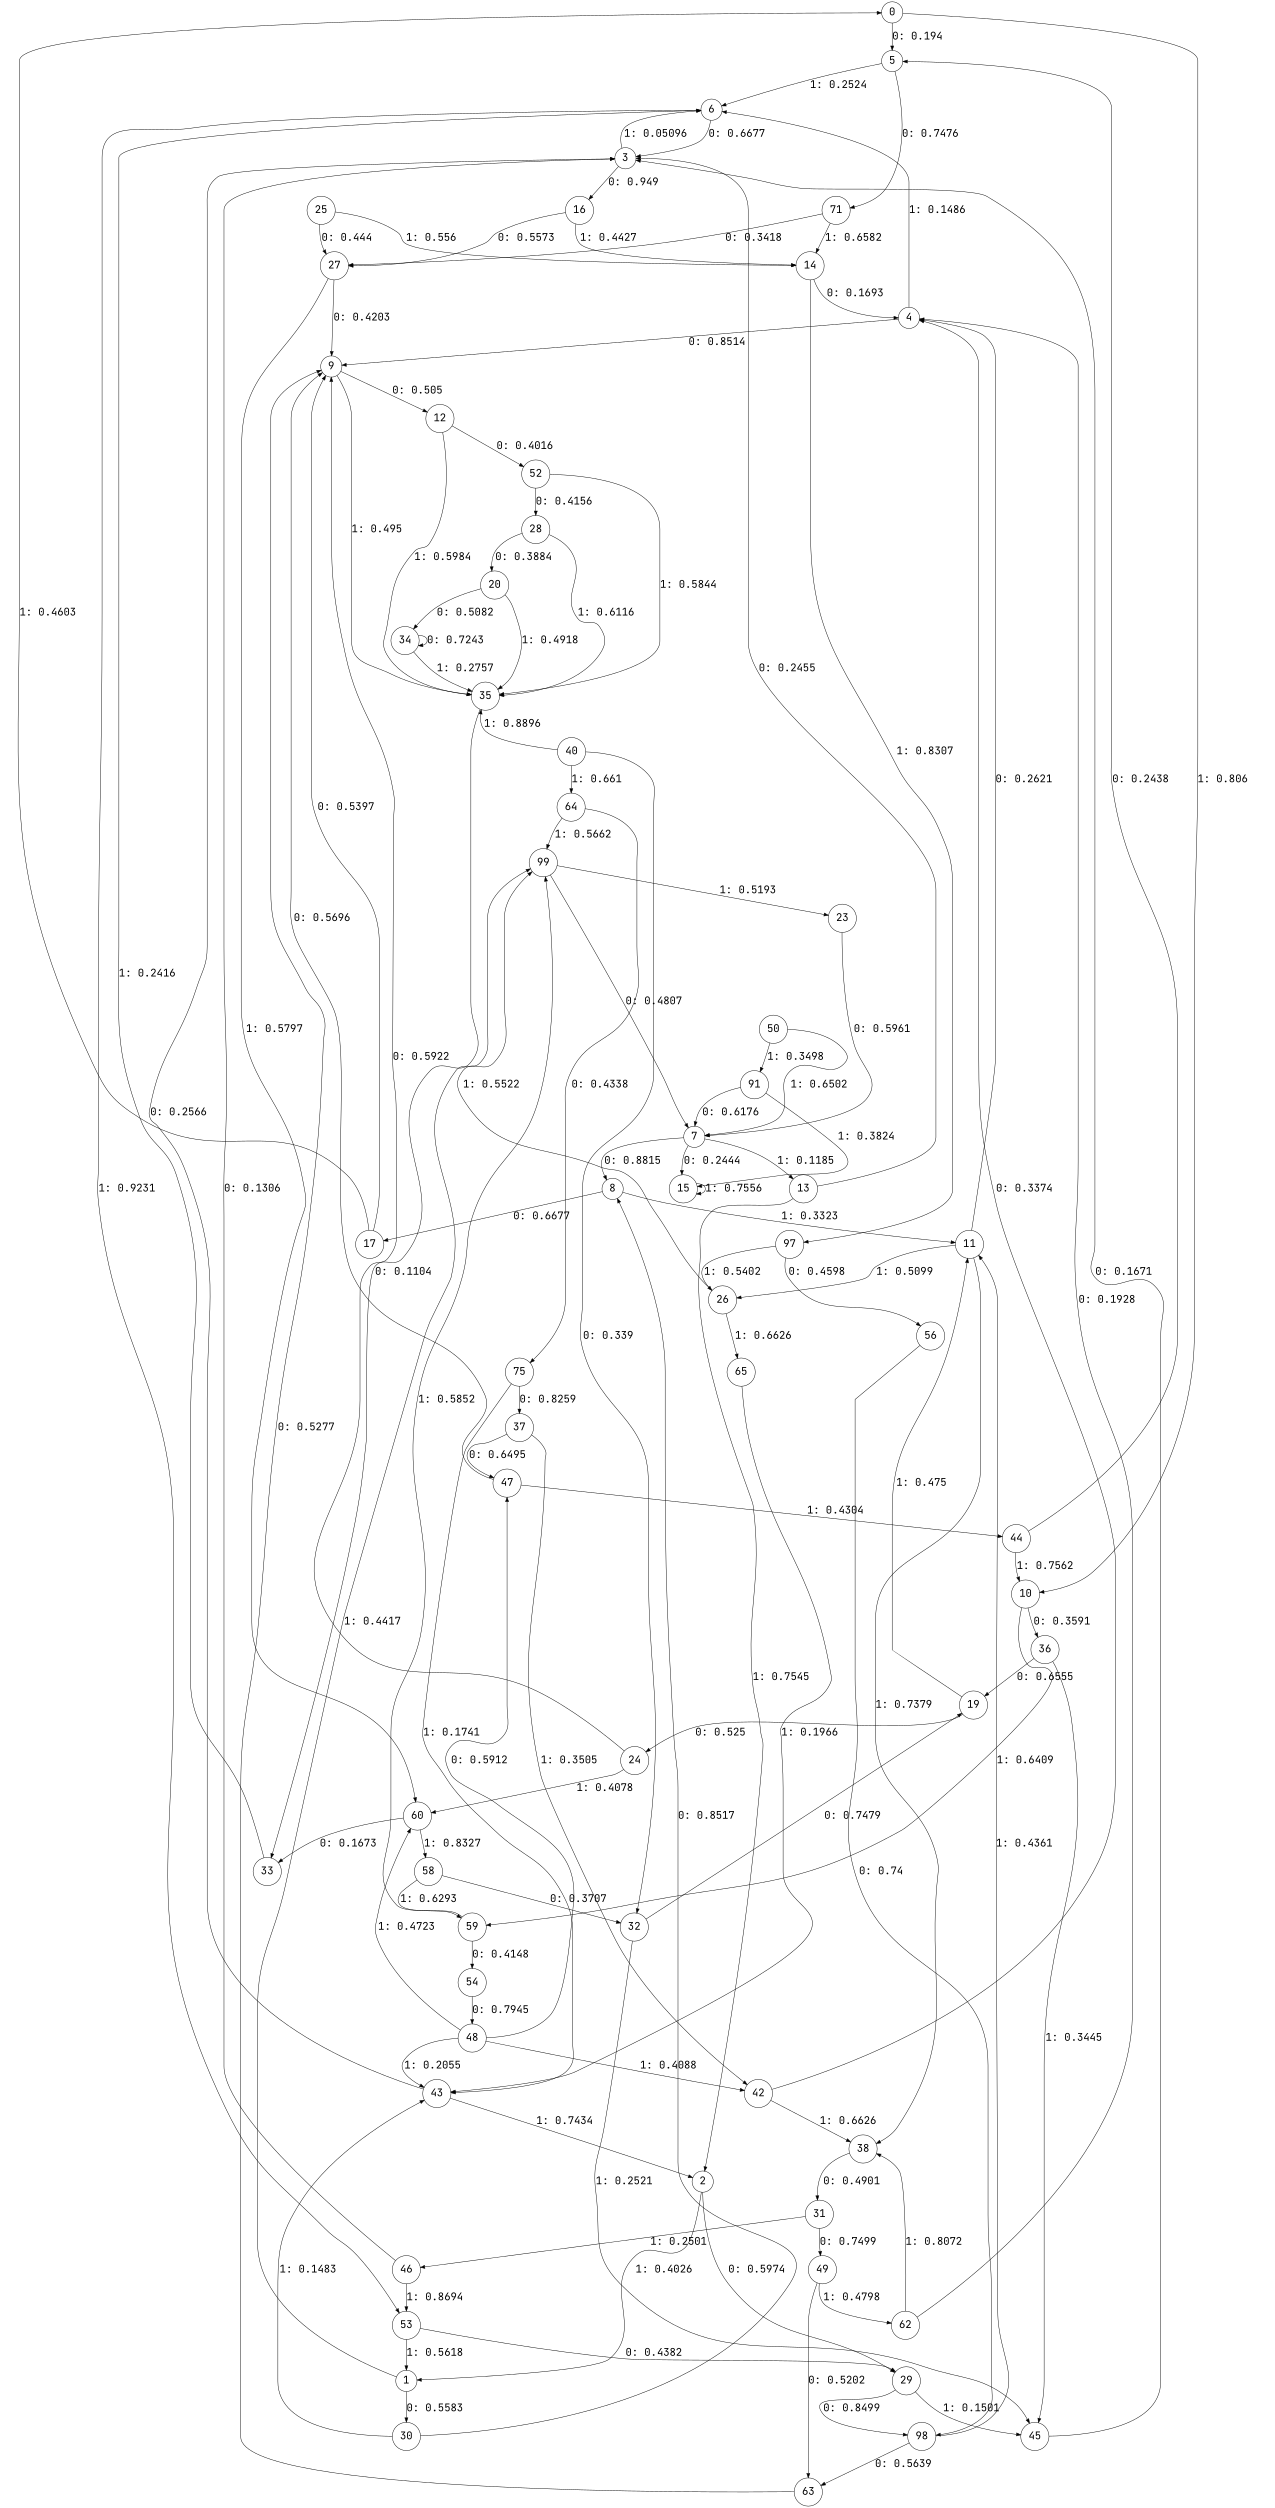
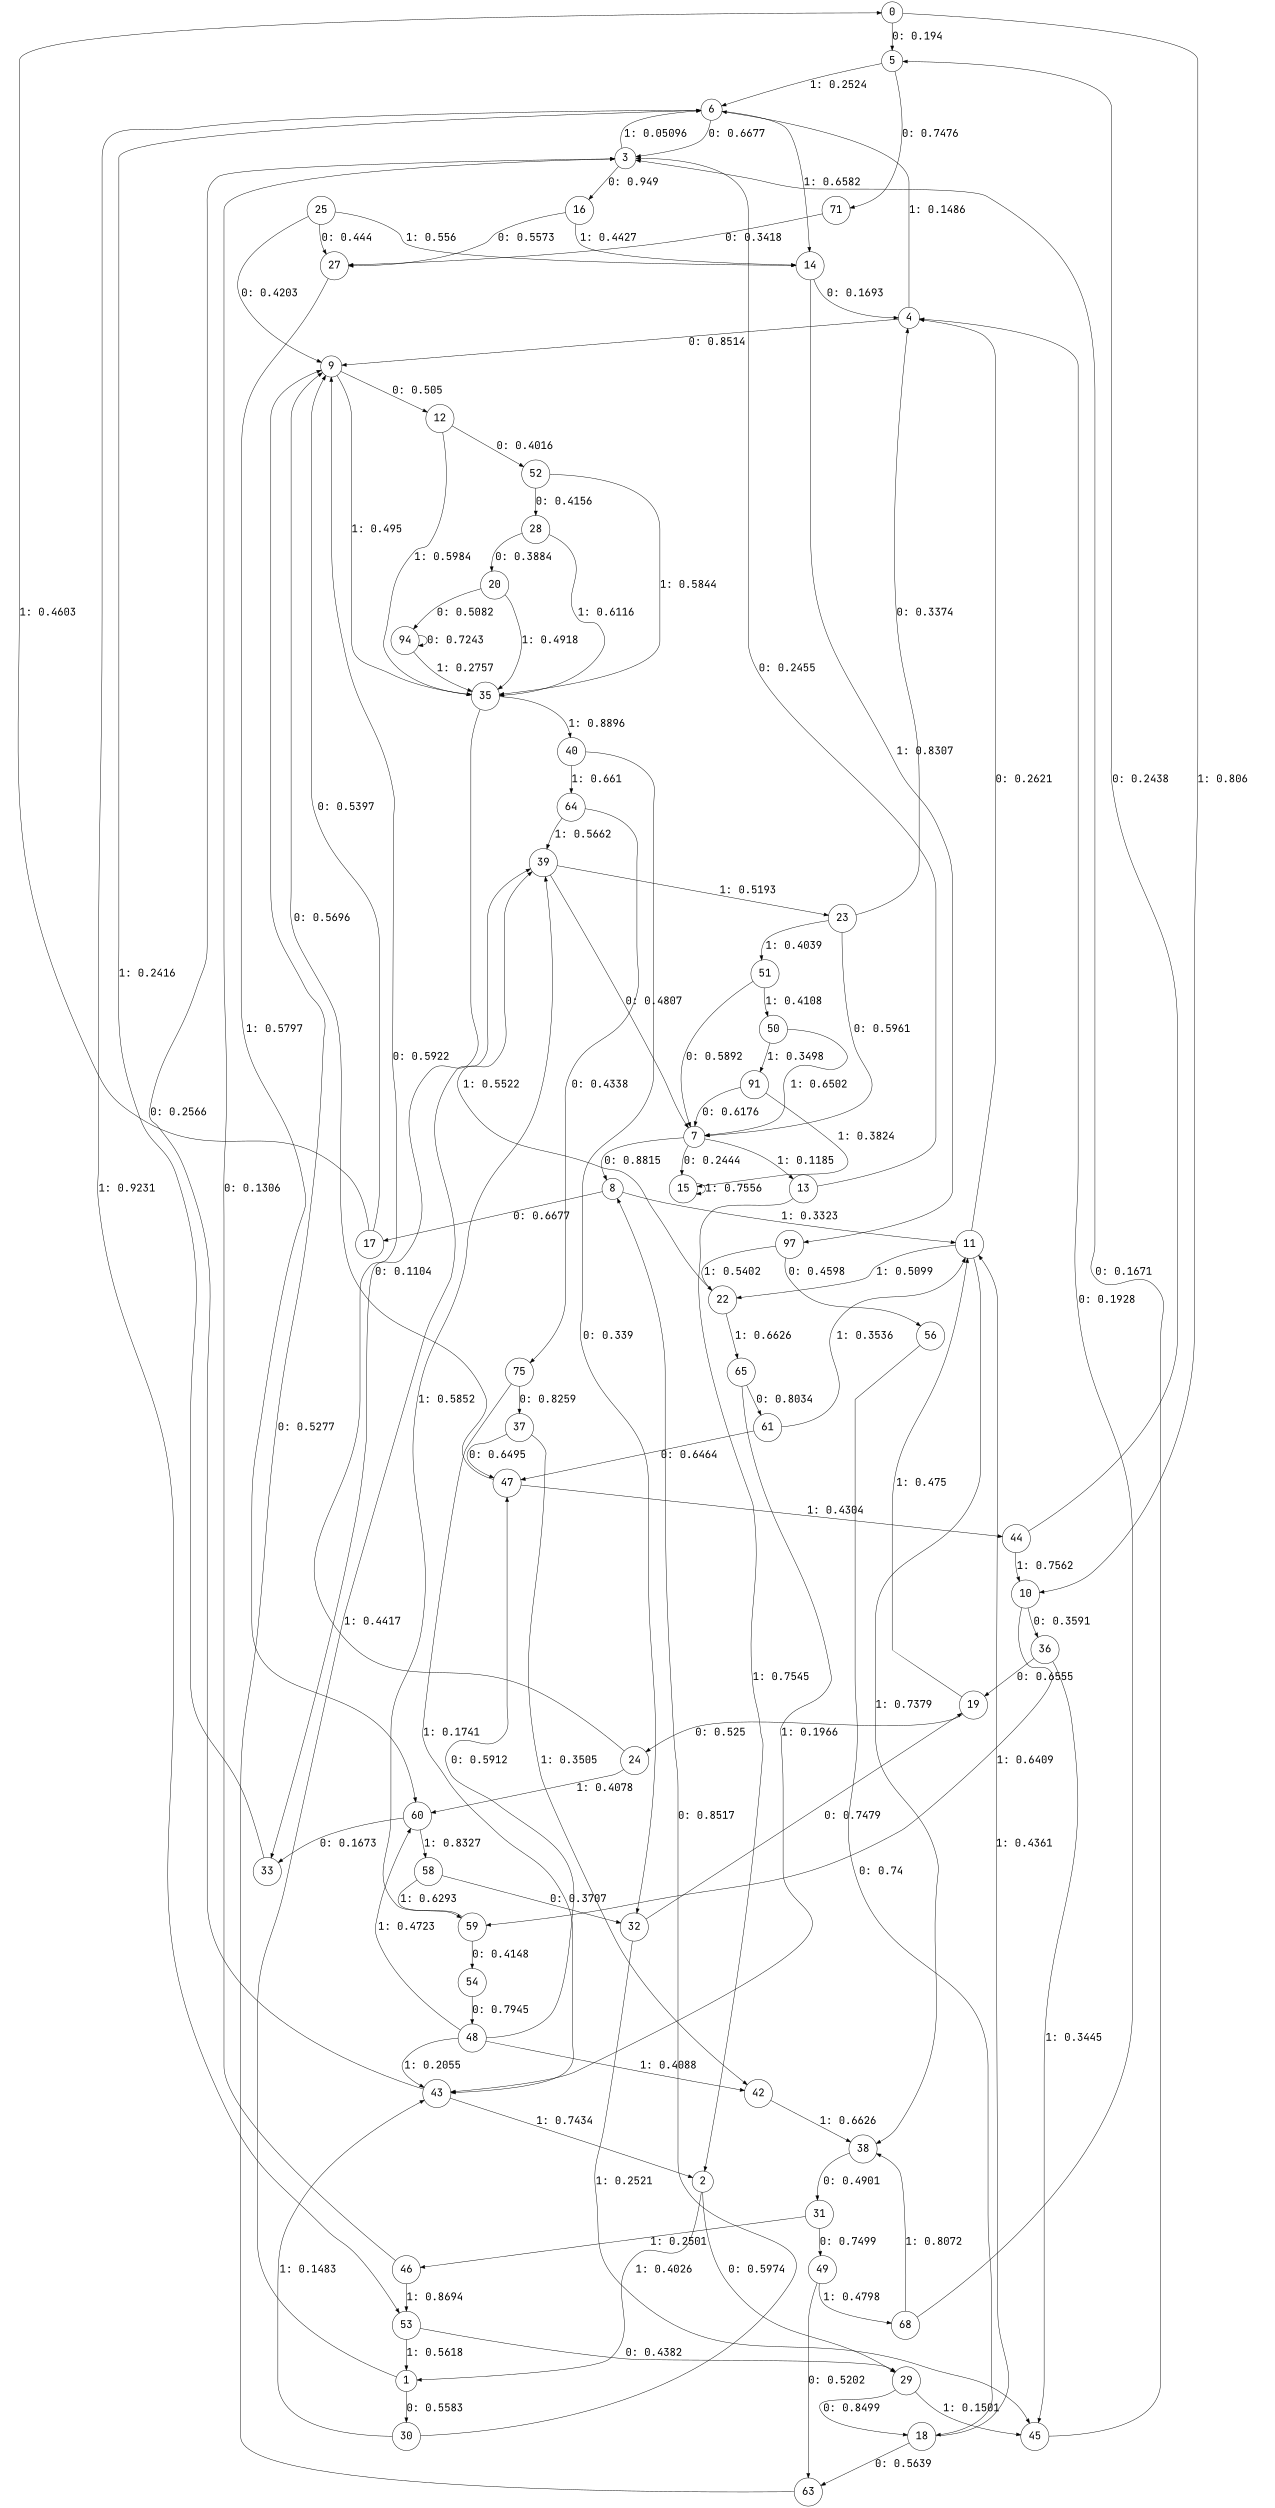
(824, 236) -> (797, 153)
(333, 316) -> (239, 291)
(405, 641) -> (405, 641)
(512, 742) -> (541, 705)
(543, 863) -> (543, 863)
none -> (765, 974)
(1024, 1287) -> (899, 642)
(723, 1300) -> (723, 1300)
none -> (768, 1428)
(905, 2325) -> (905, 2325)
(922, 2436) -> (922, 2436)
